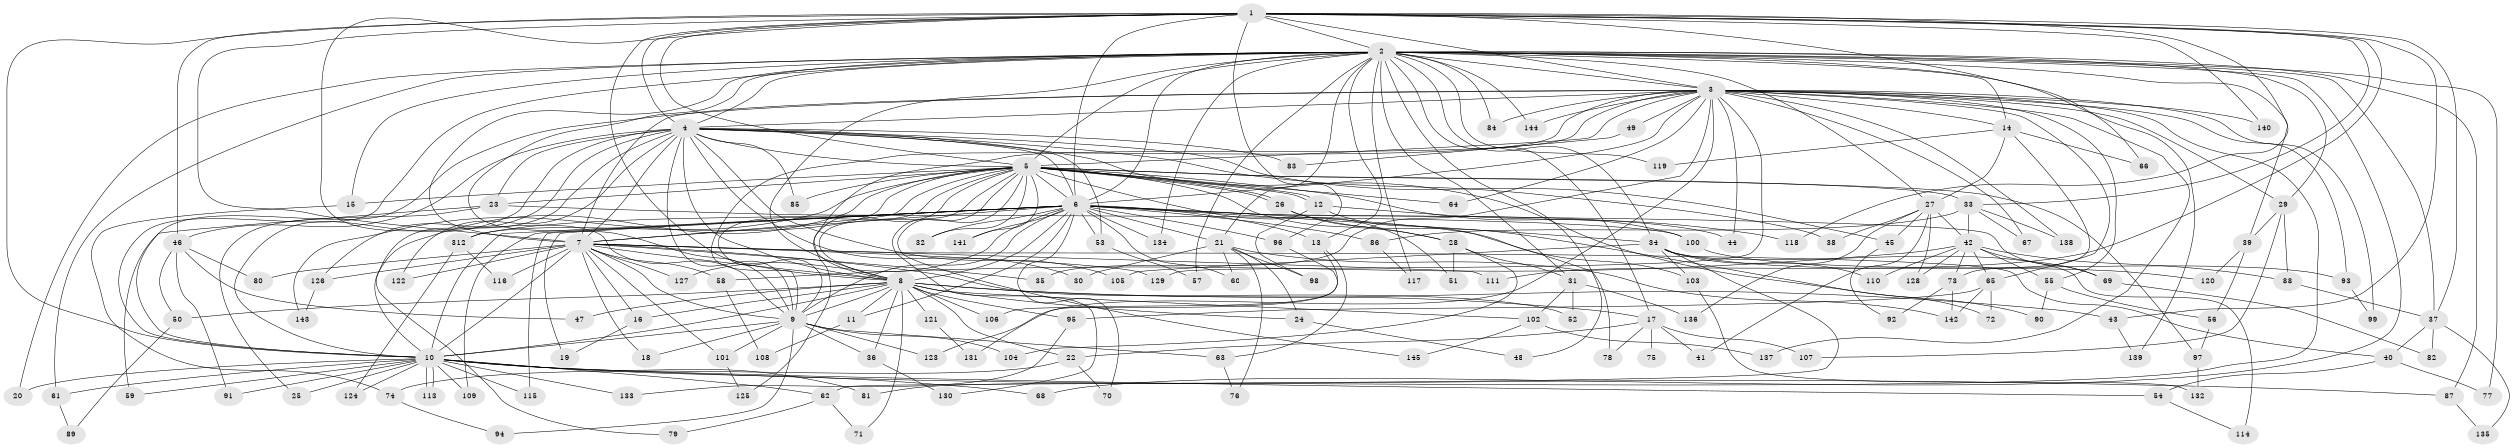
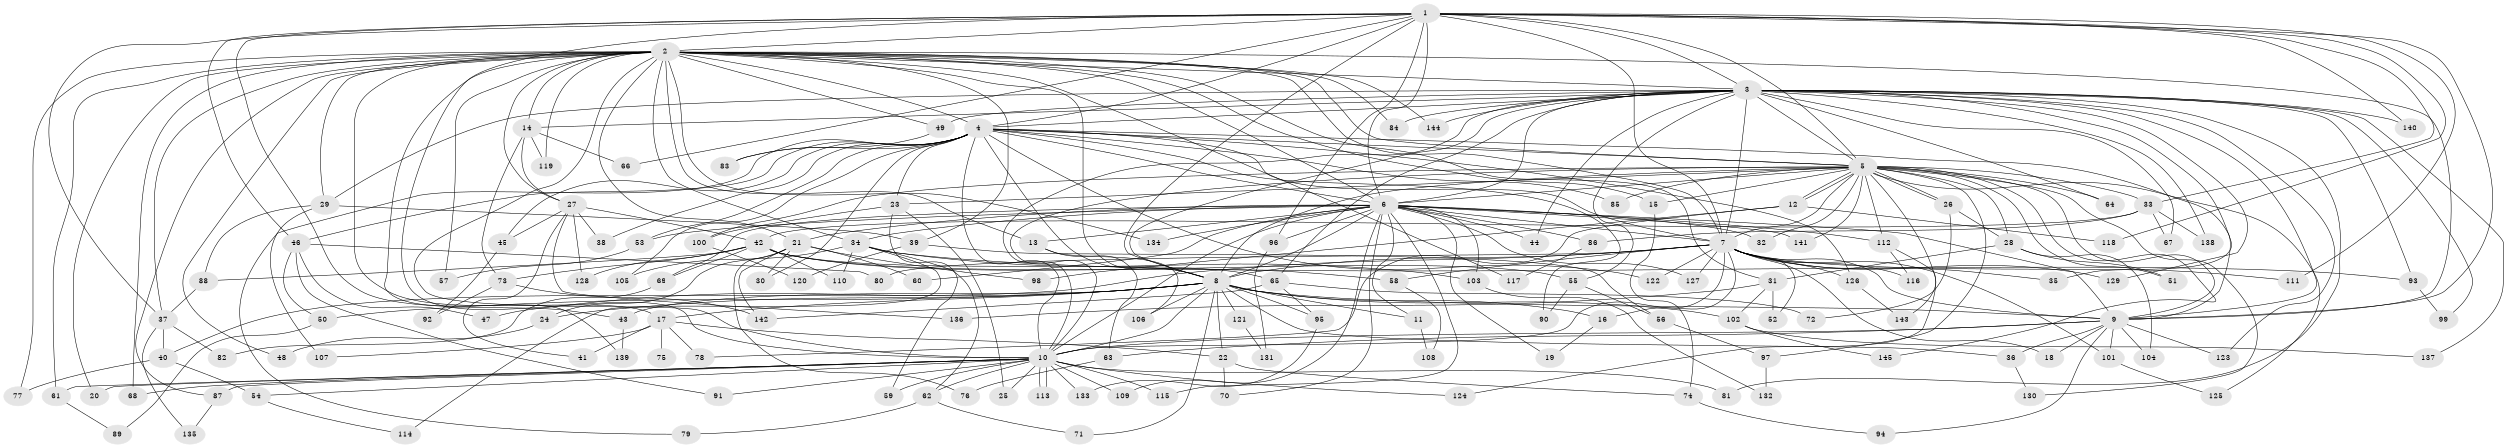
none -> (803, 90)
(459, 243) -> (1884, 243)
